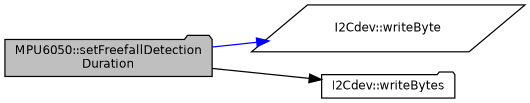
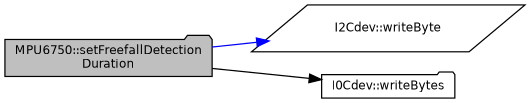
(109, 58) -> (109, 58)
(388, 86) -> (388, 86)
